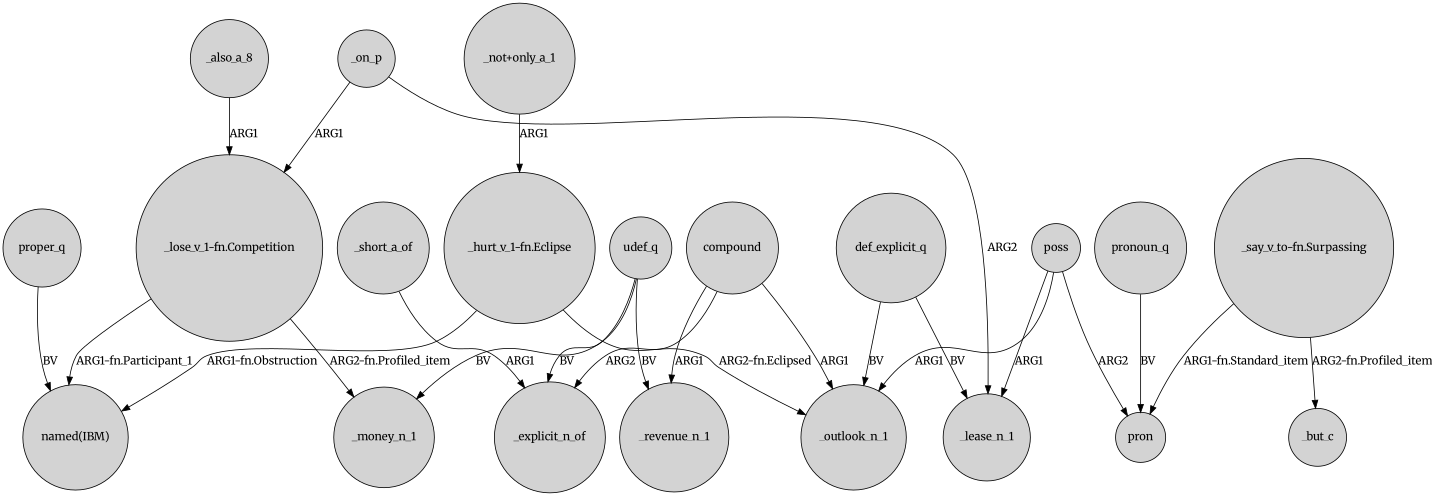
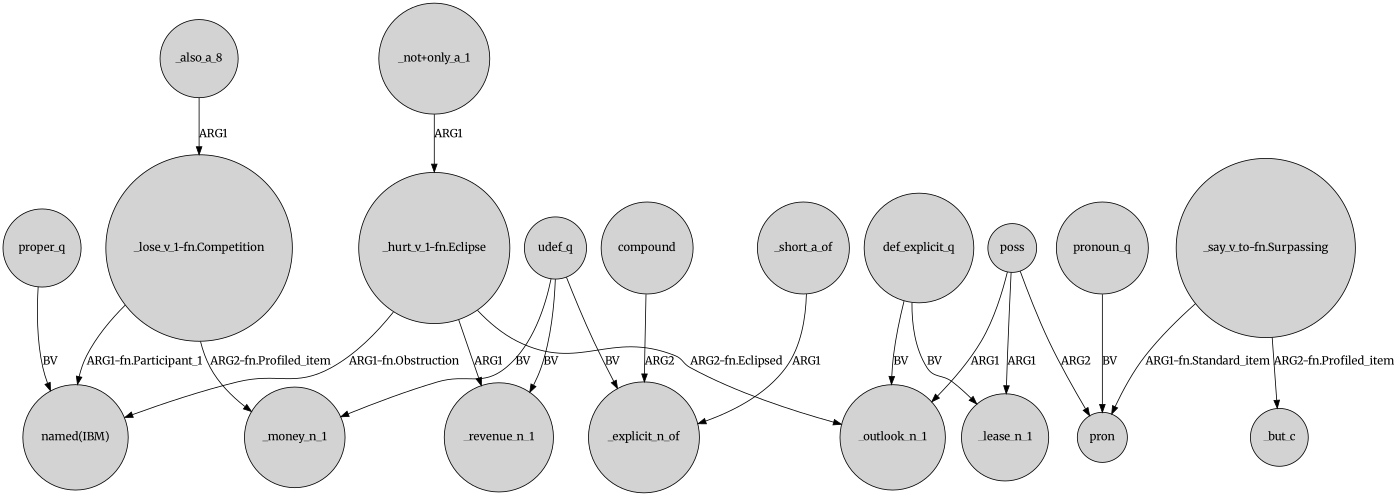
(367, 59) -> none
(684, 329) -> (469, 349)
(798, 331) -> none
